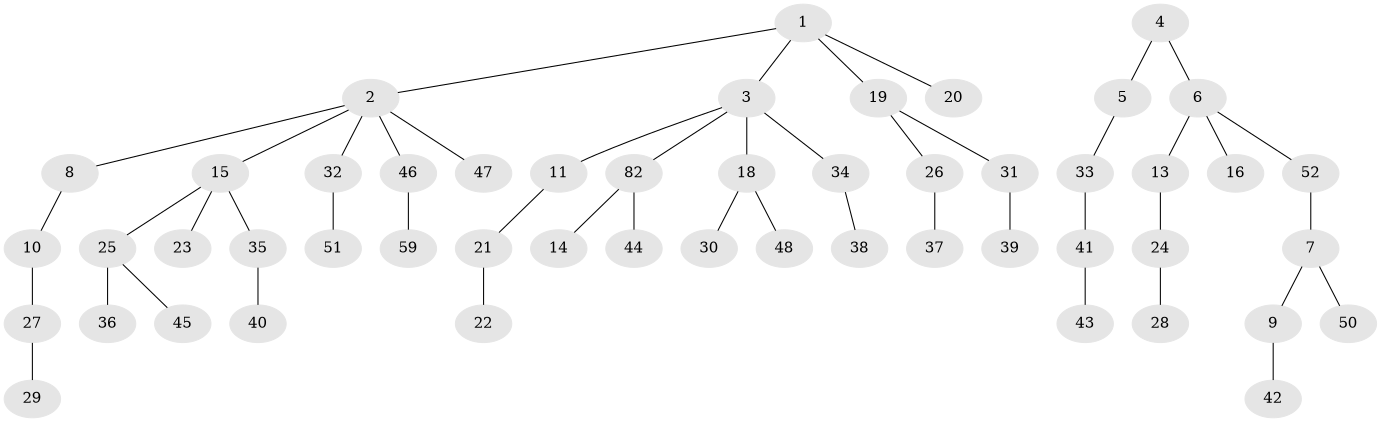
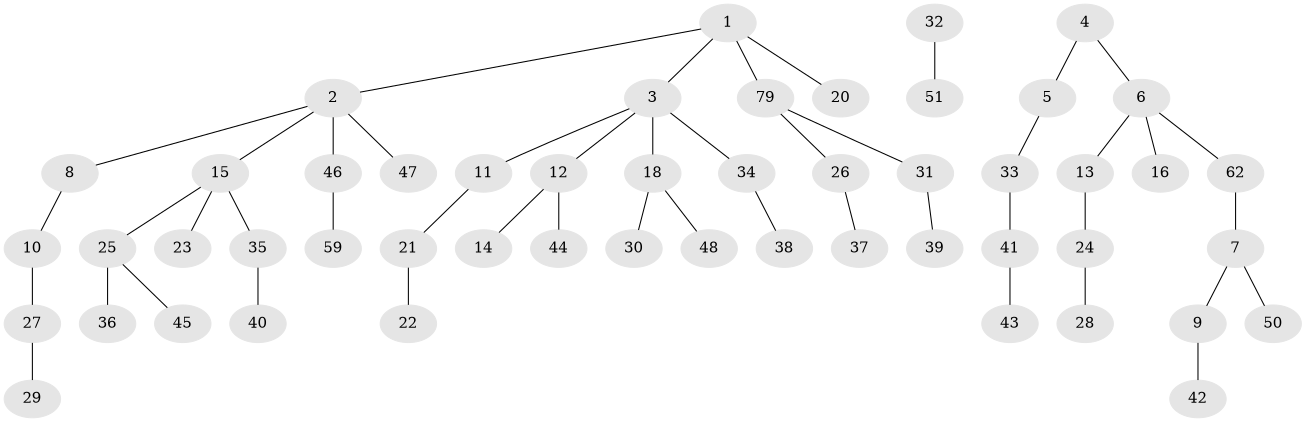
(878, 98) -> (766, 98)
(352, 136) -> none
(634, 173) -> (559, 173)
(1311, 173) -> (1236, 173)
